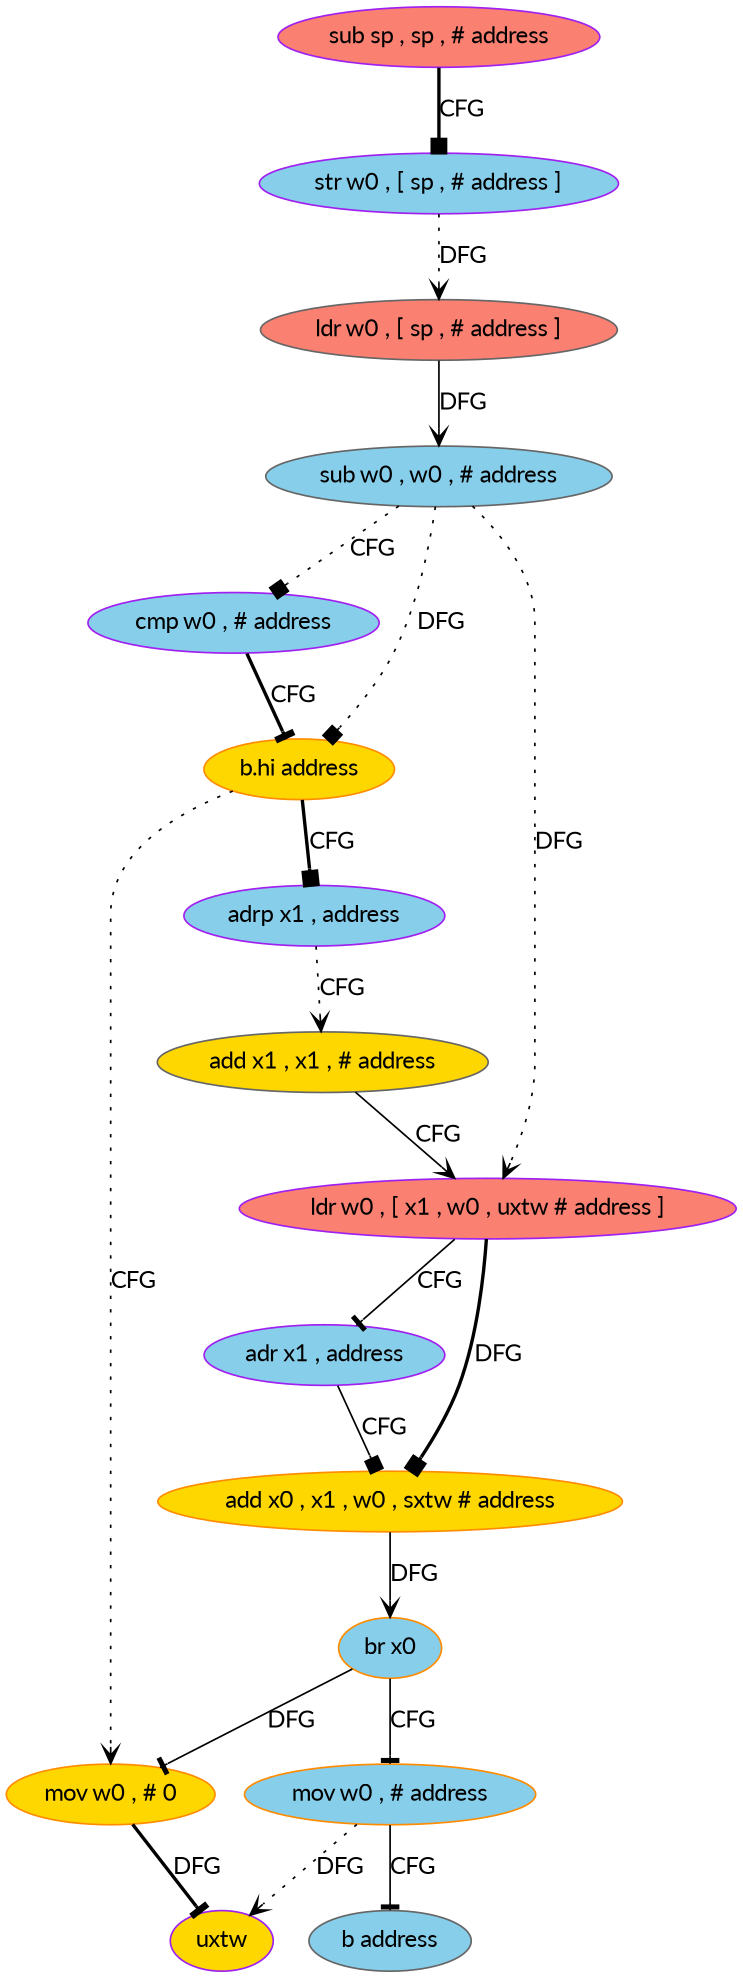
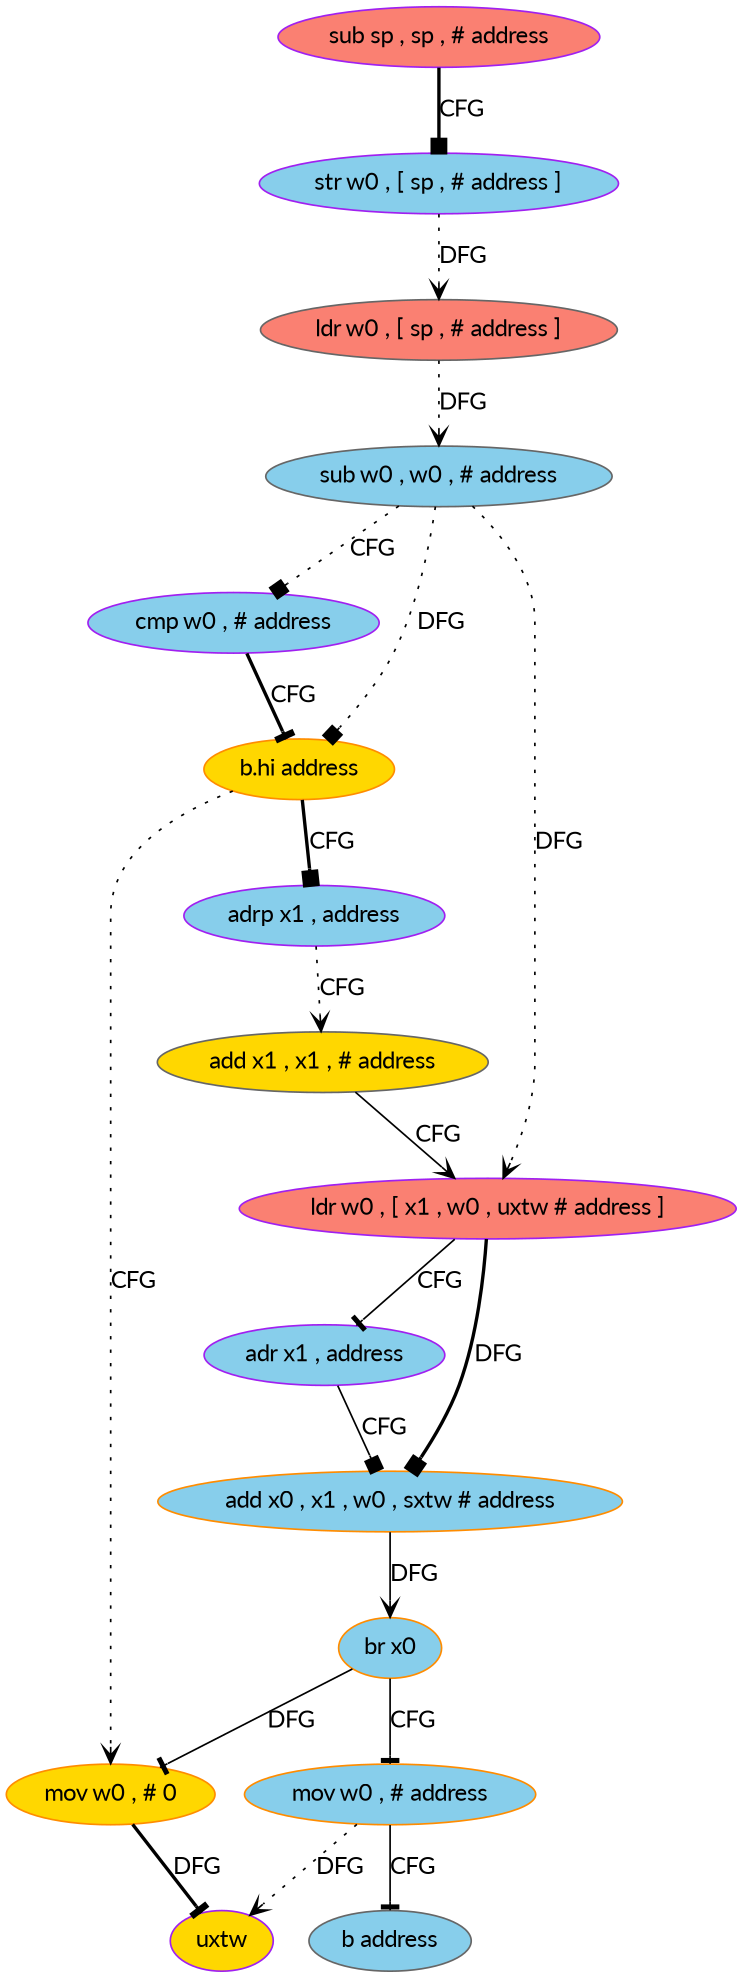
(439, 395) -> (439, 395)
(390, 1502) -> (390, 1502)
